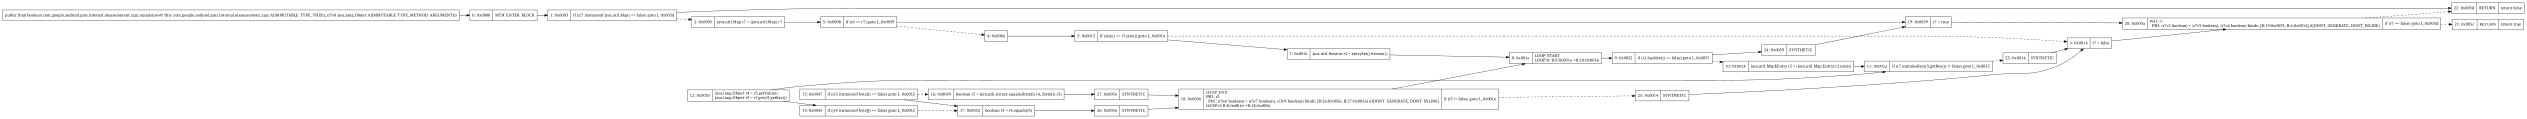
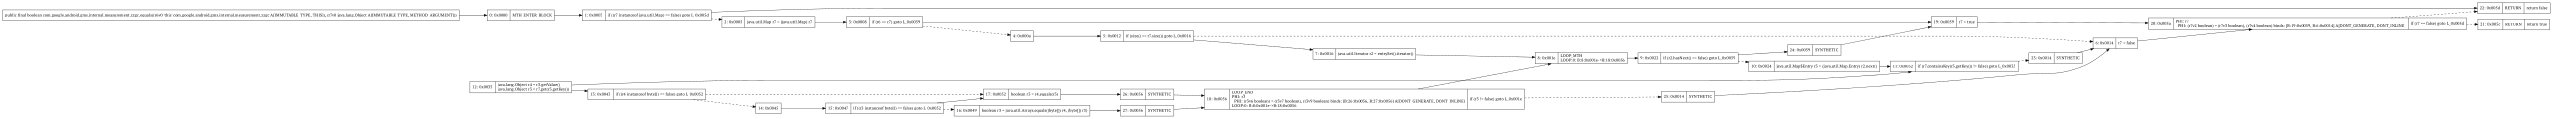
(1547, 56) -> (1572, 56)
none -> (768, 108)
